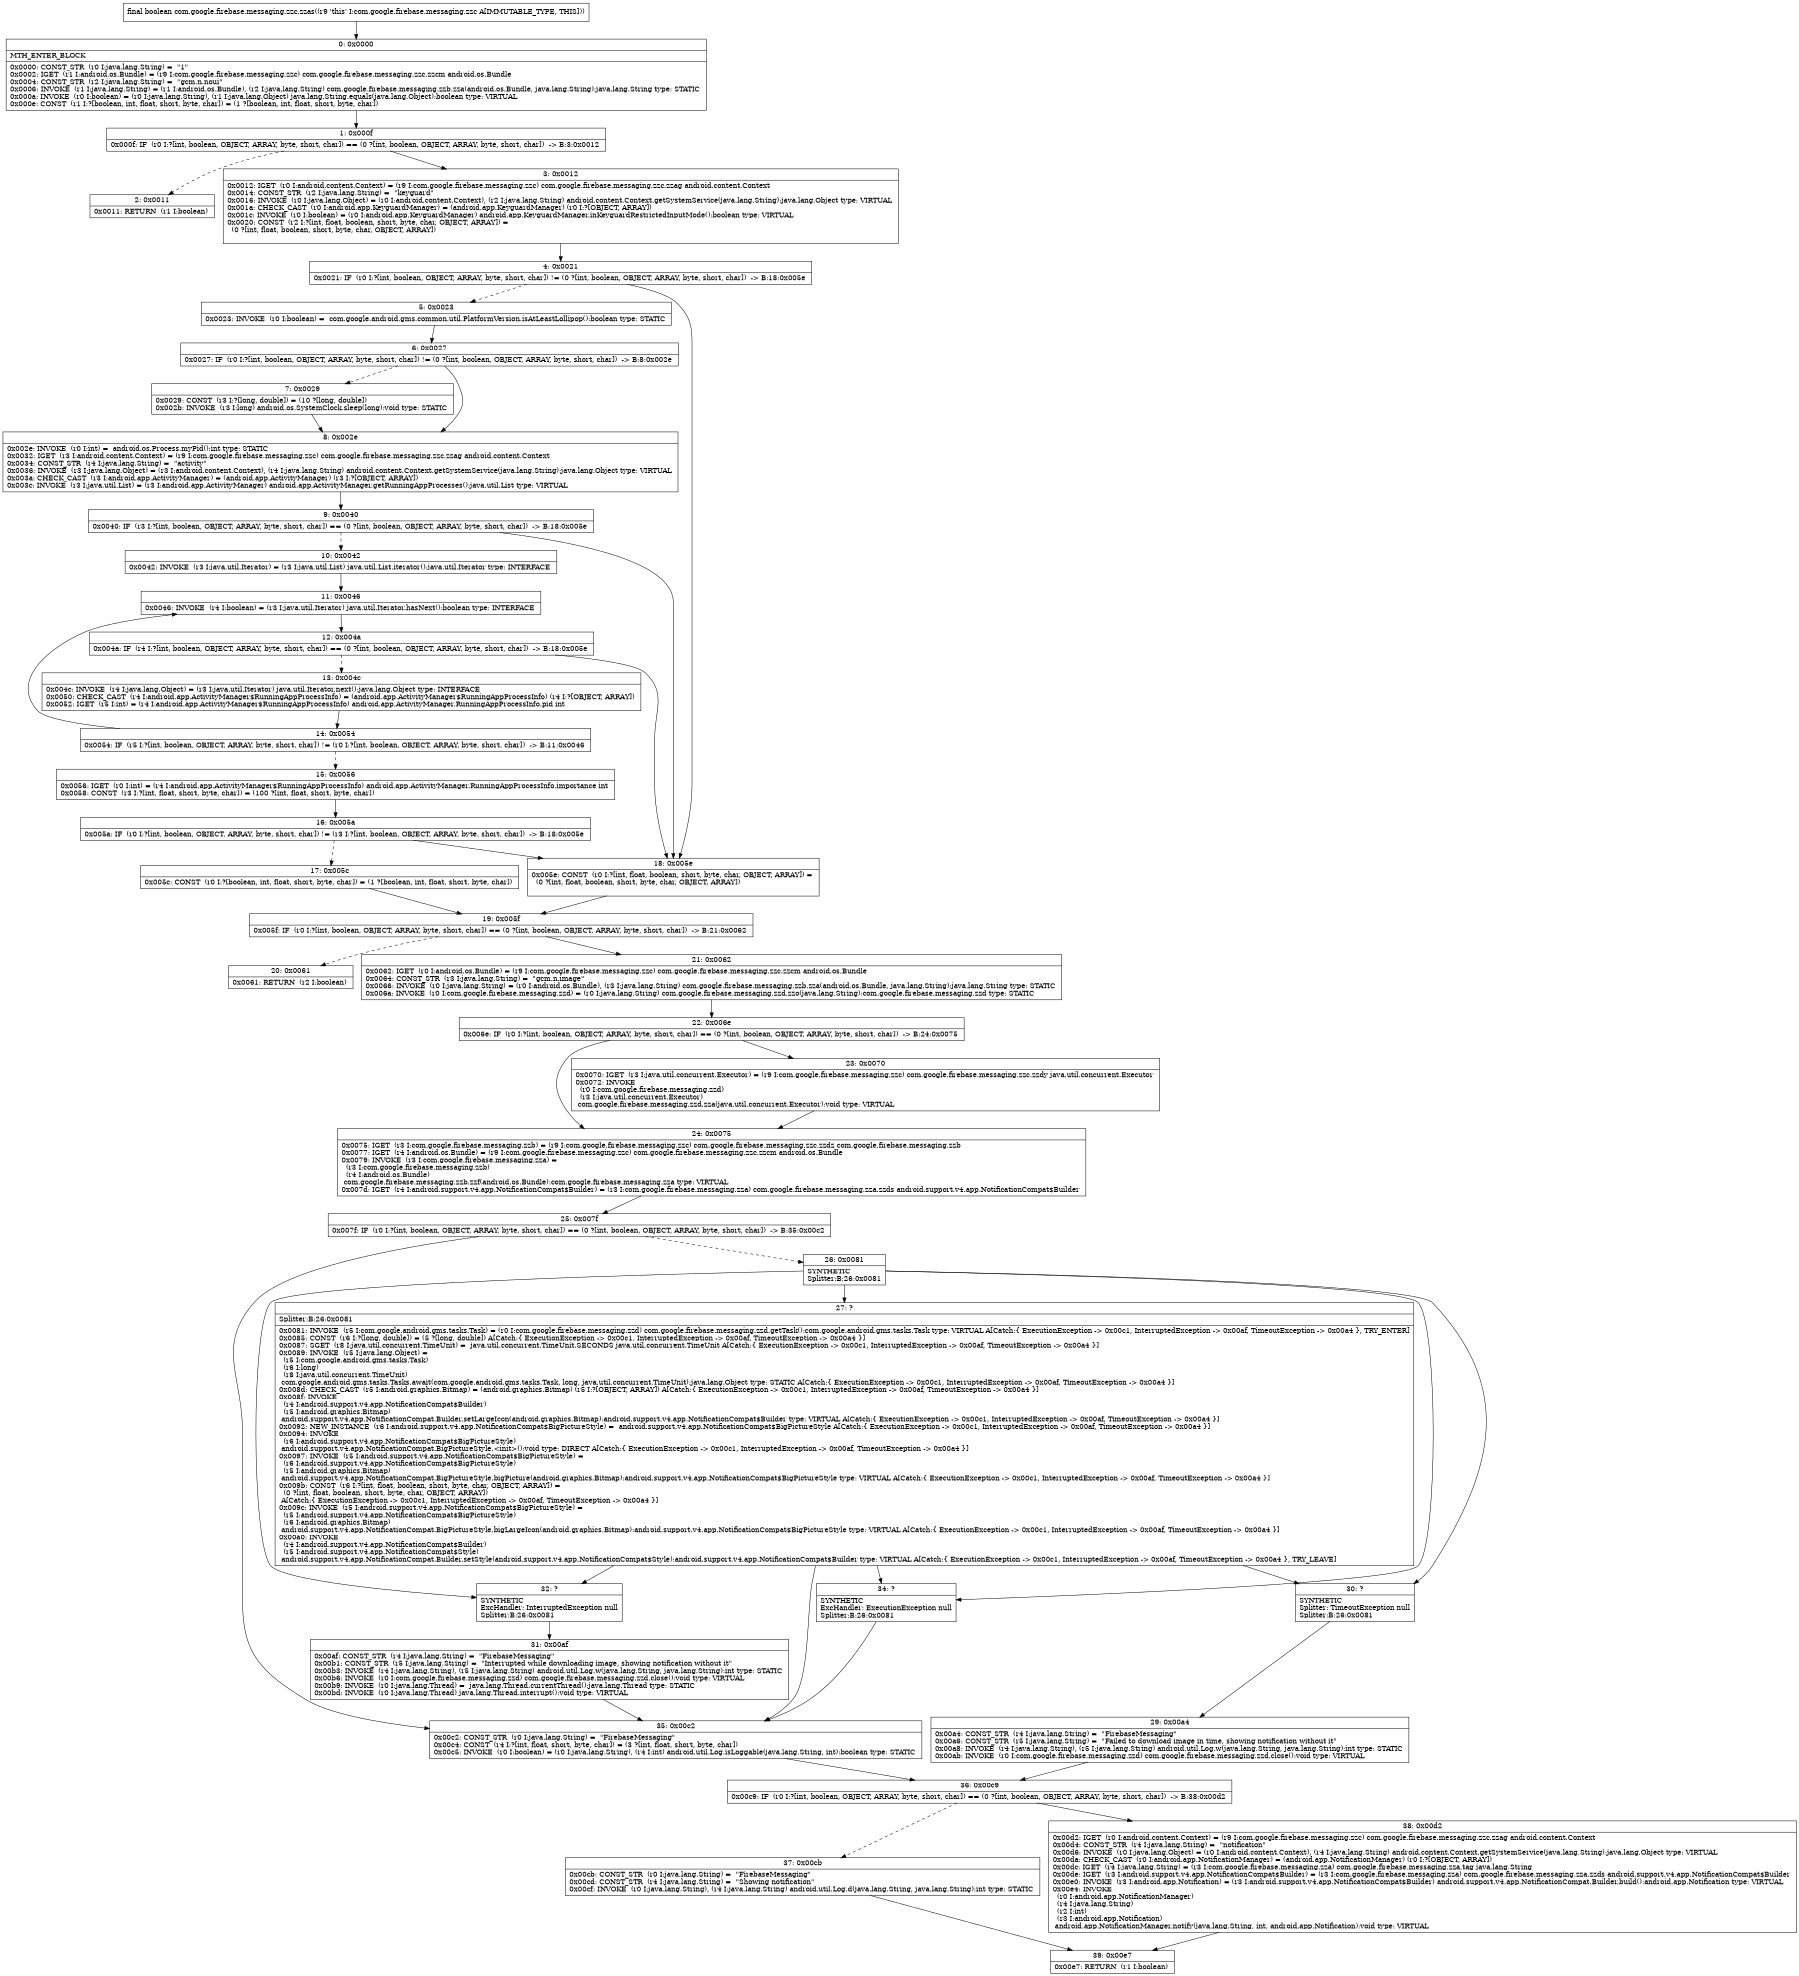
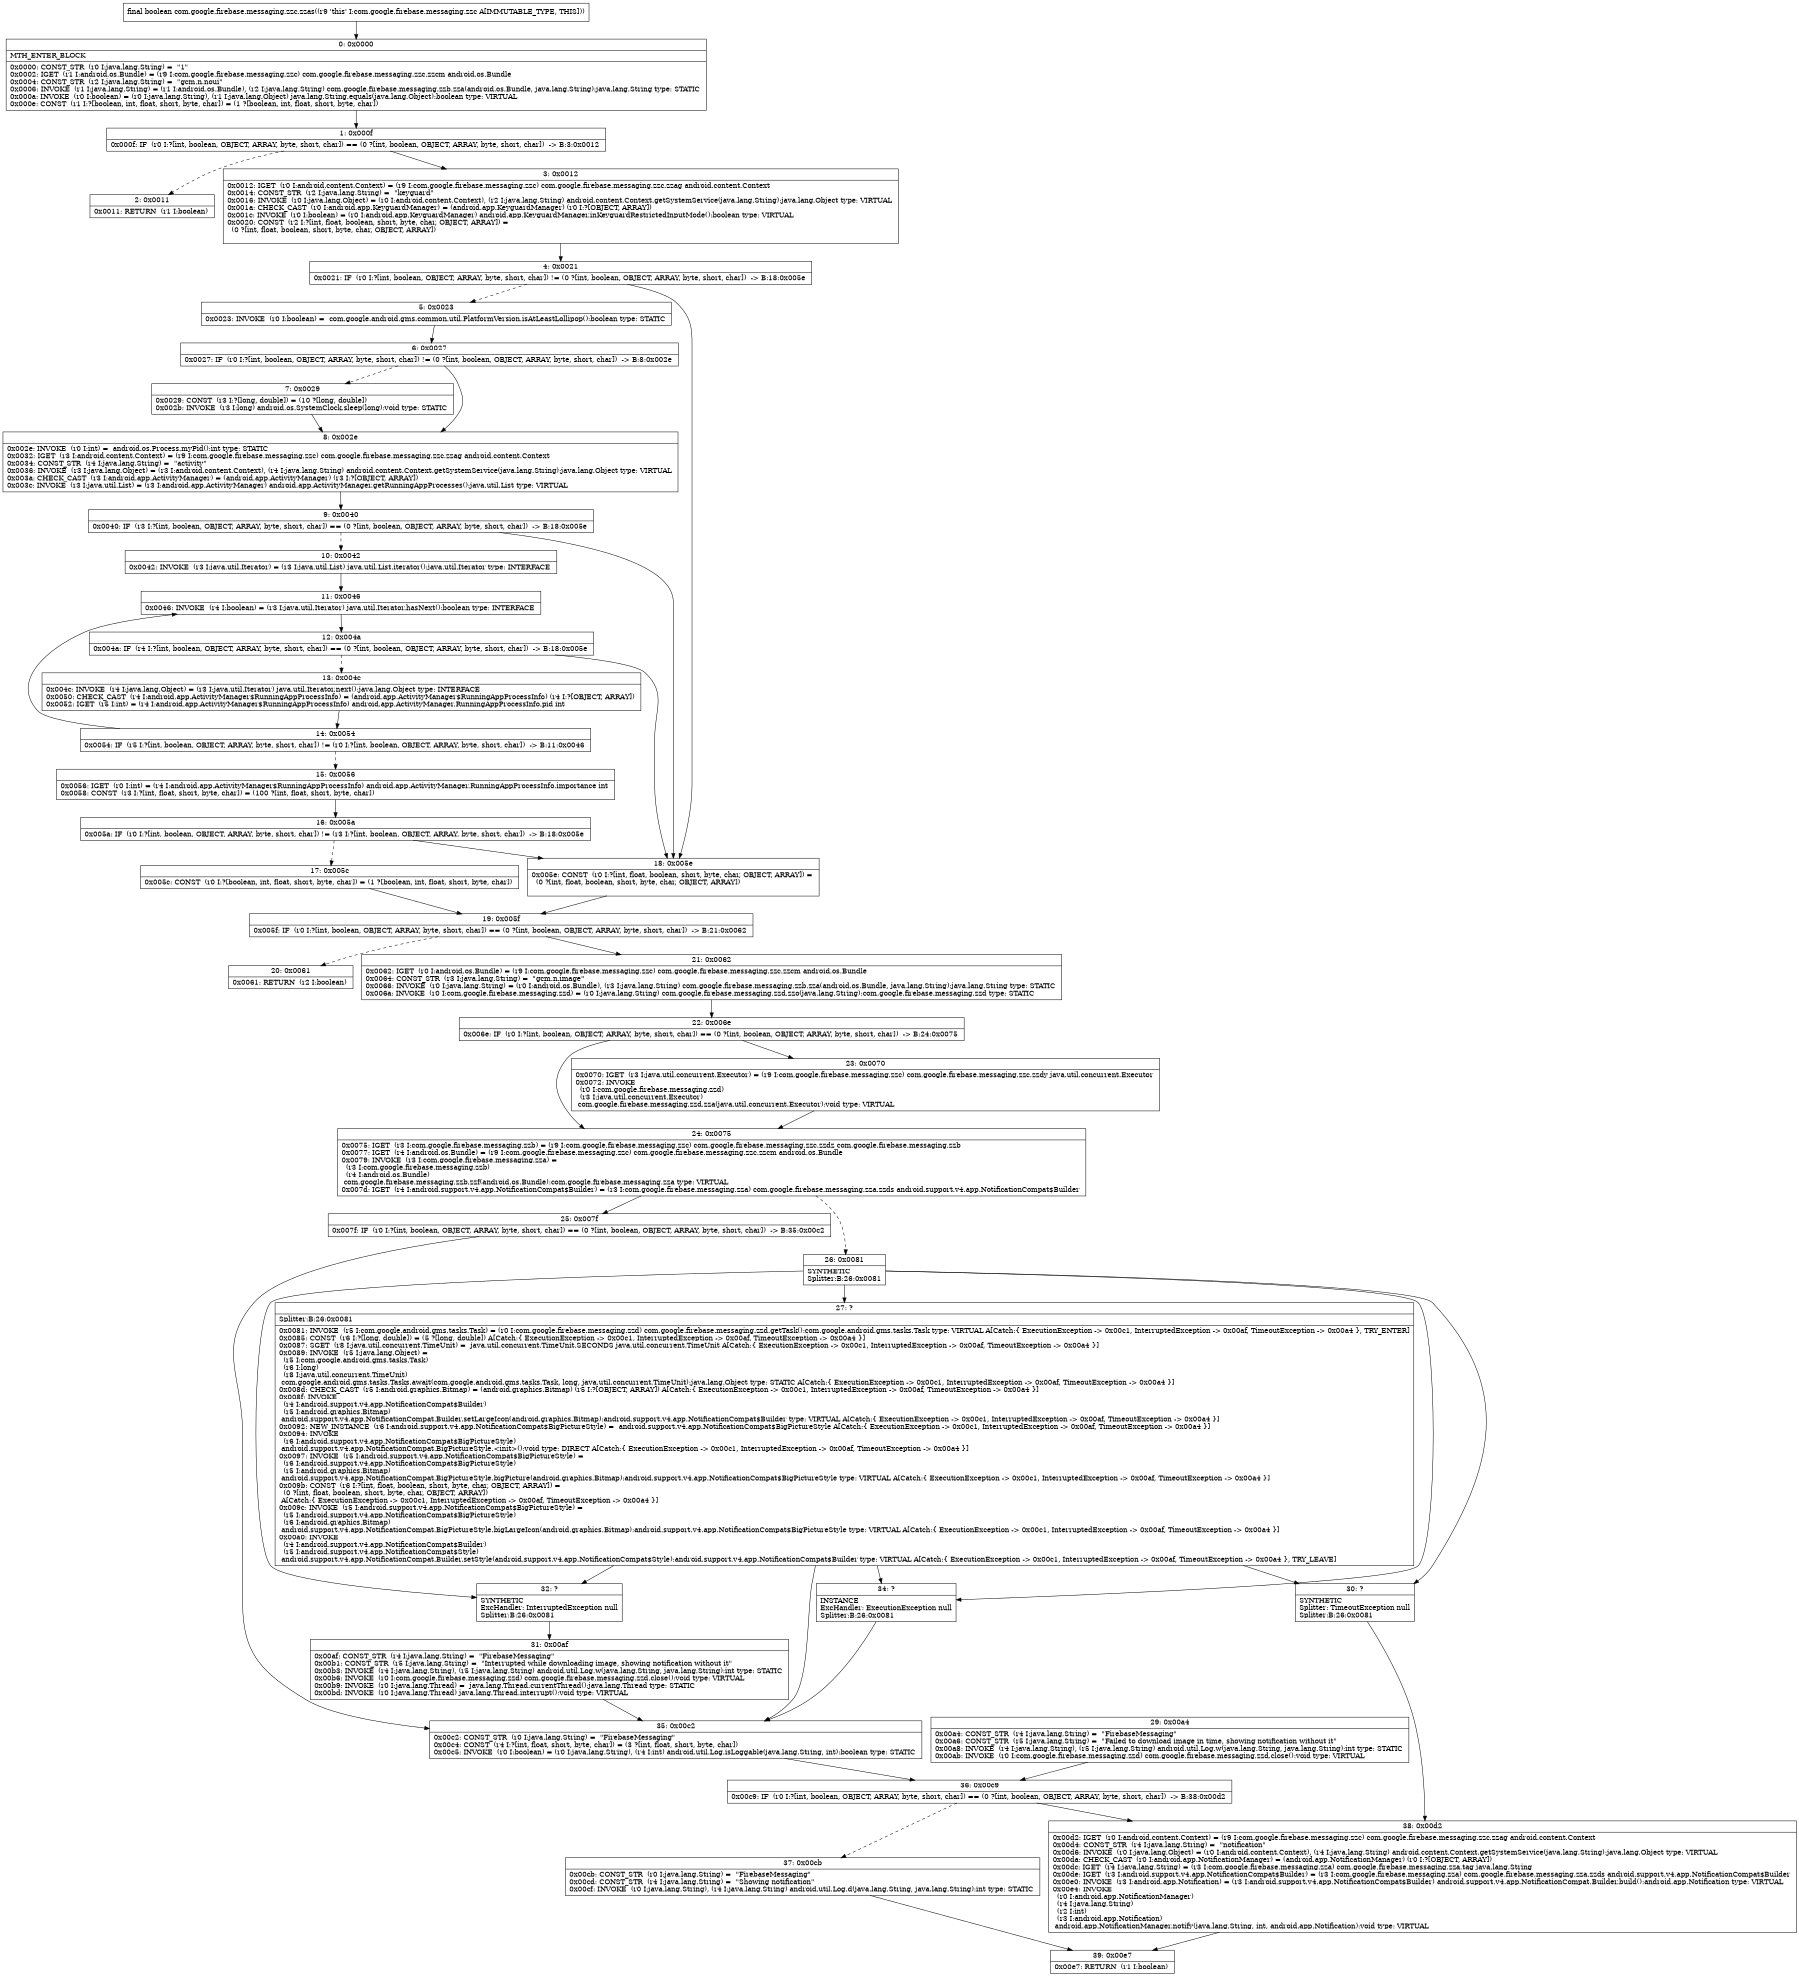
(722, 1249) -> (838, 1219)
(842, 1601) -> (840, 1601)
(1267, 1668) -> (1412, 1714)
